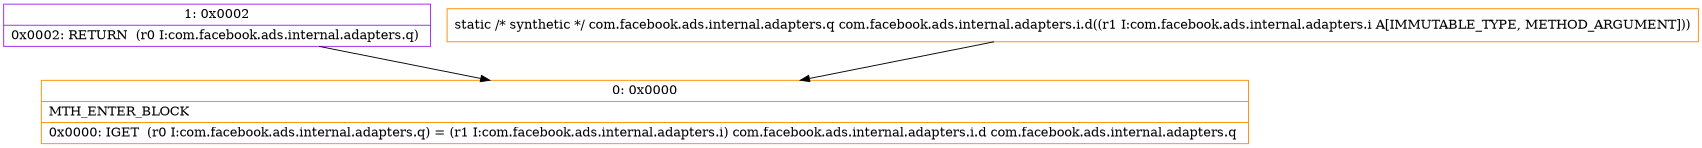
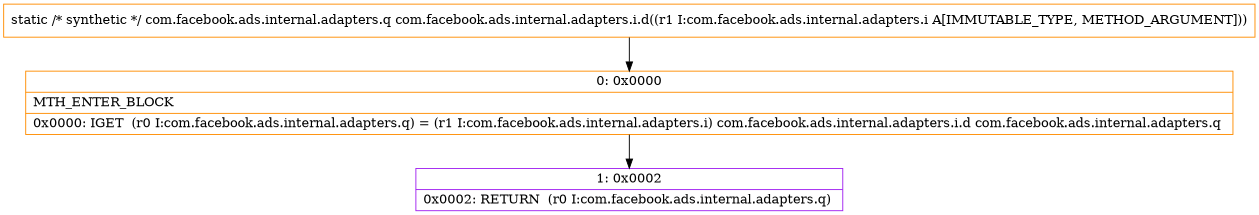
(400, 62) -> (629, 147)
